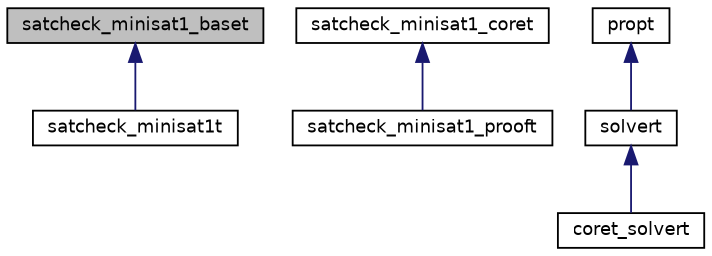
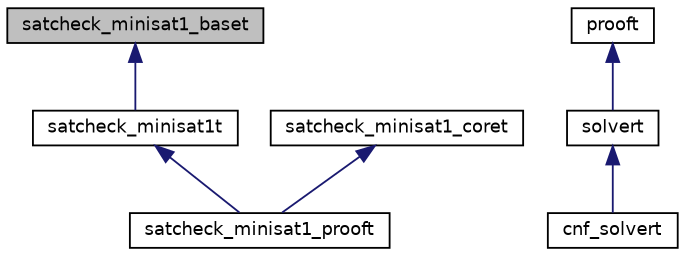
(631, 26) -> (613, 26)
none -> (205, 185)
(631, 230) -> (613, 230)
